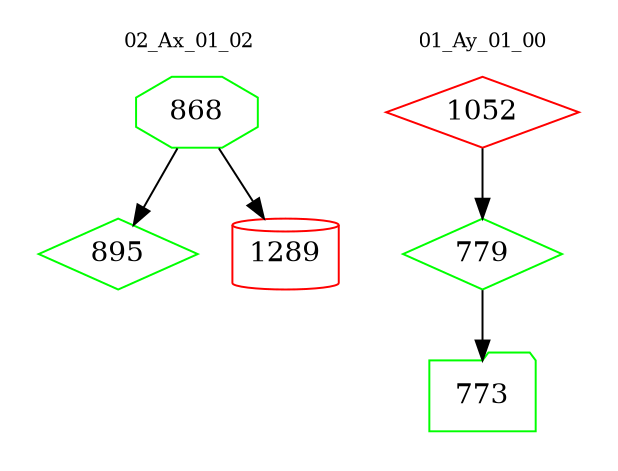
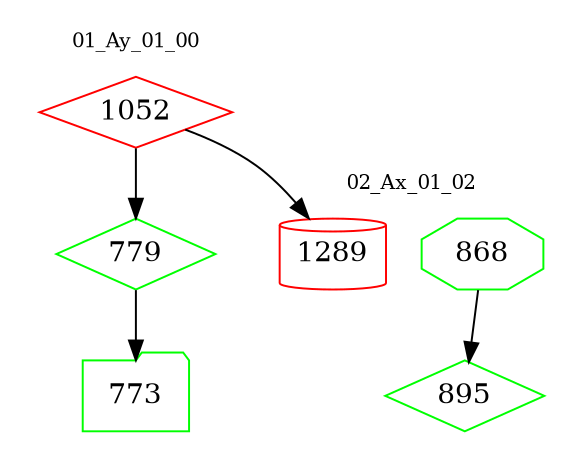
(236, 175) -> (234, 152)
